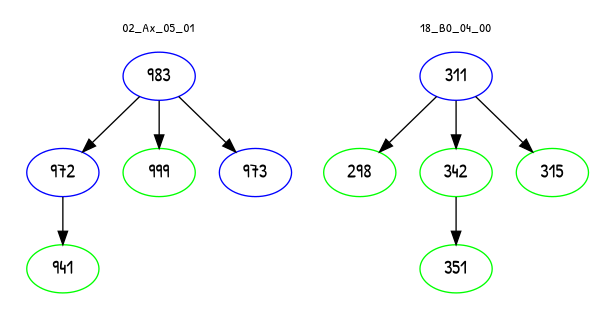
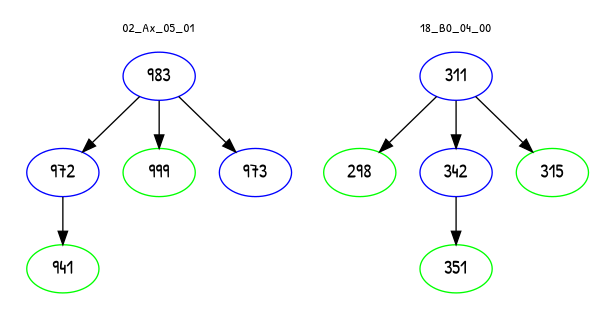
(456, 173) -> (456, 173)
